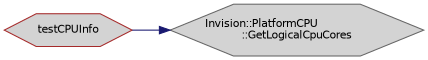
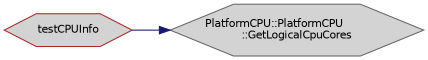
(297, 30) -> (297, 30)
